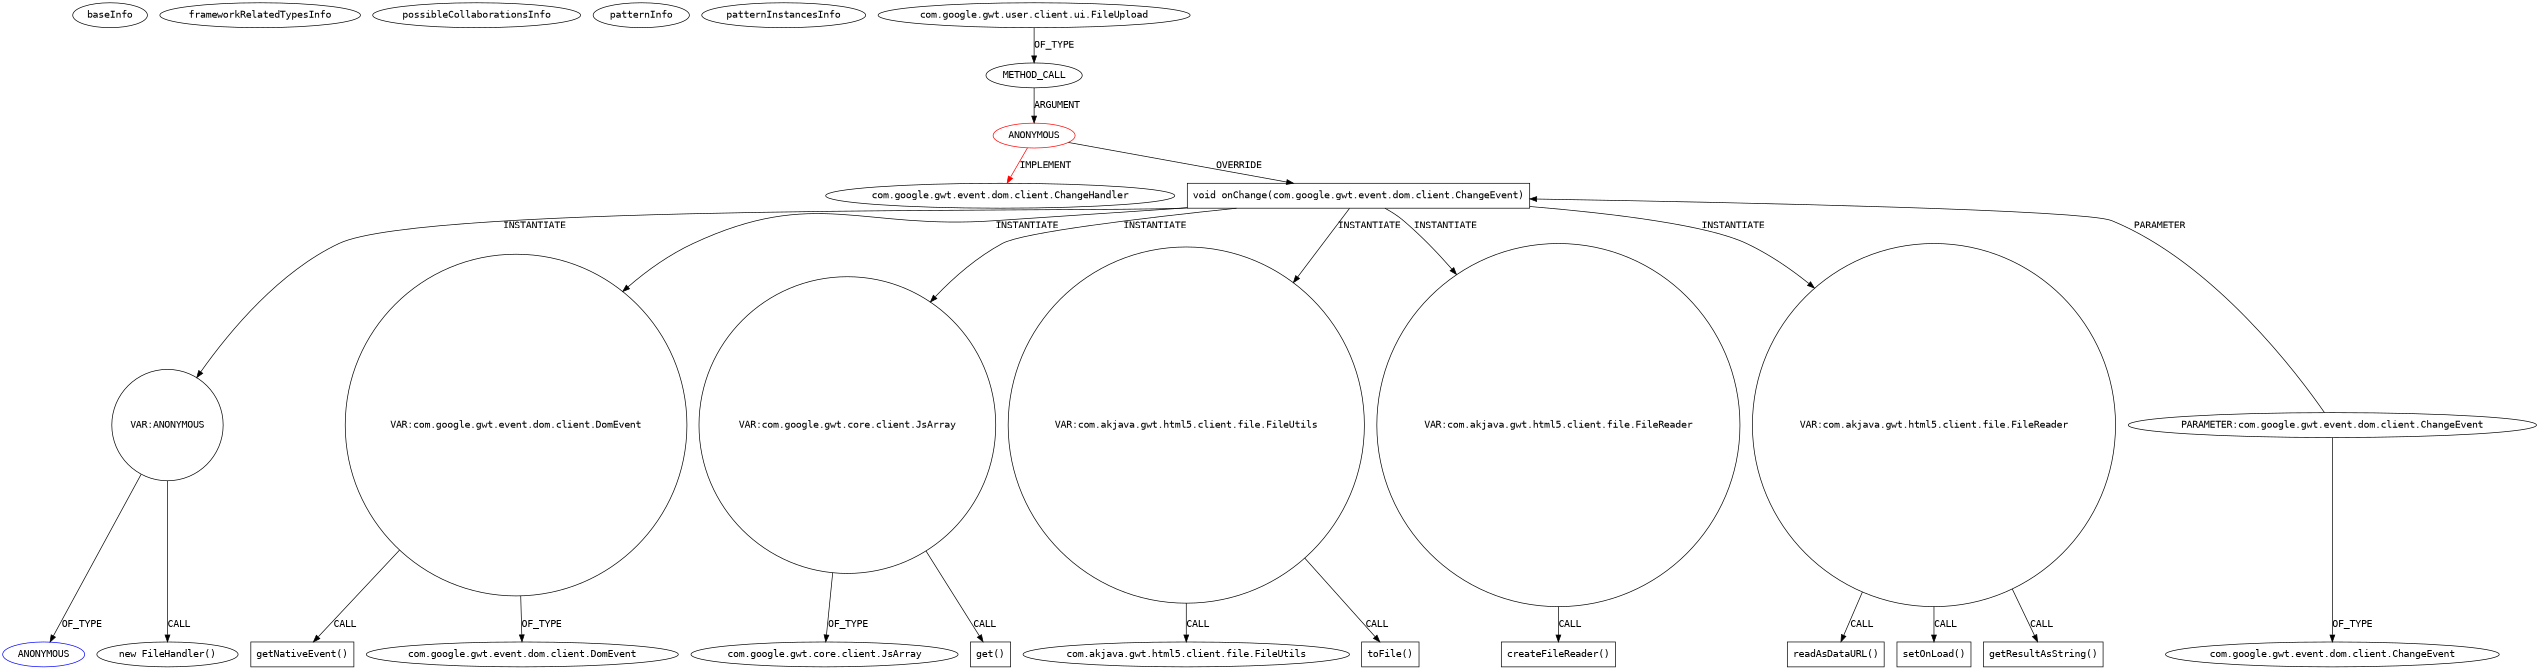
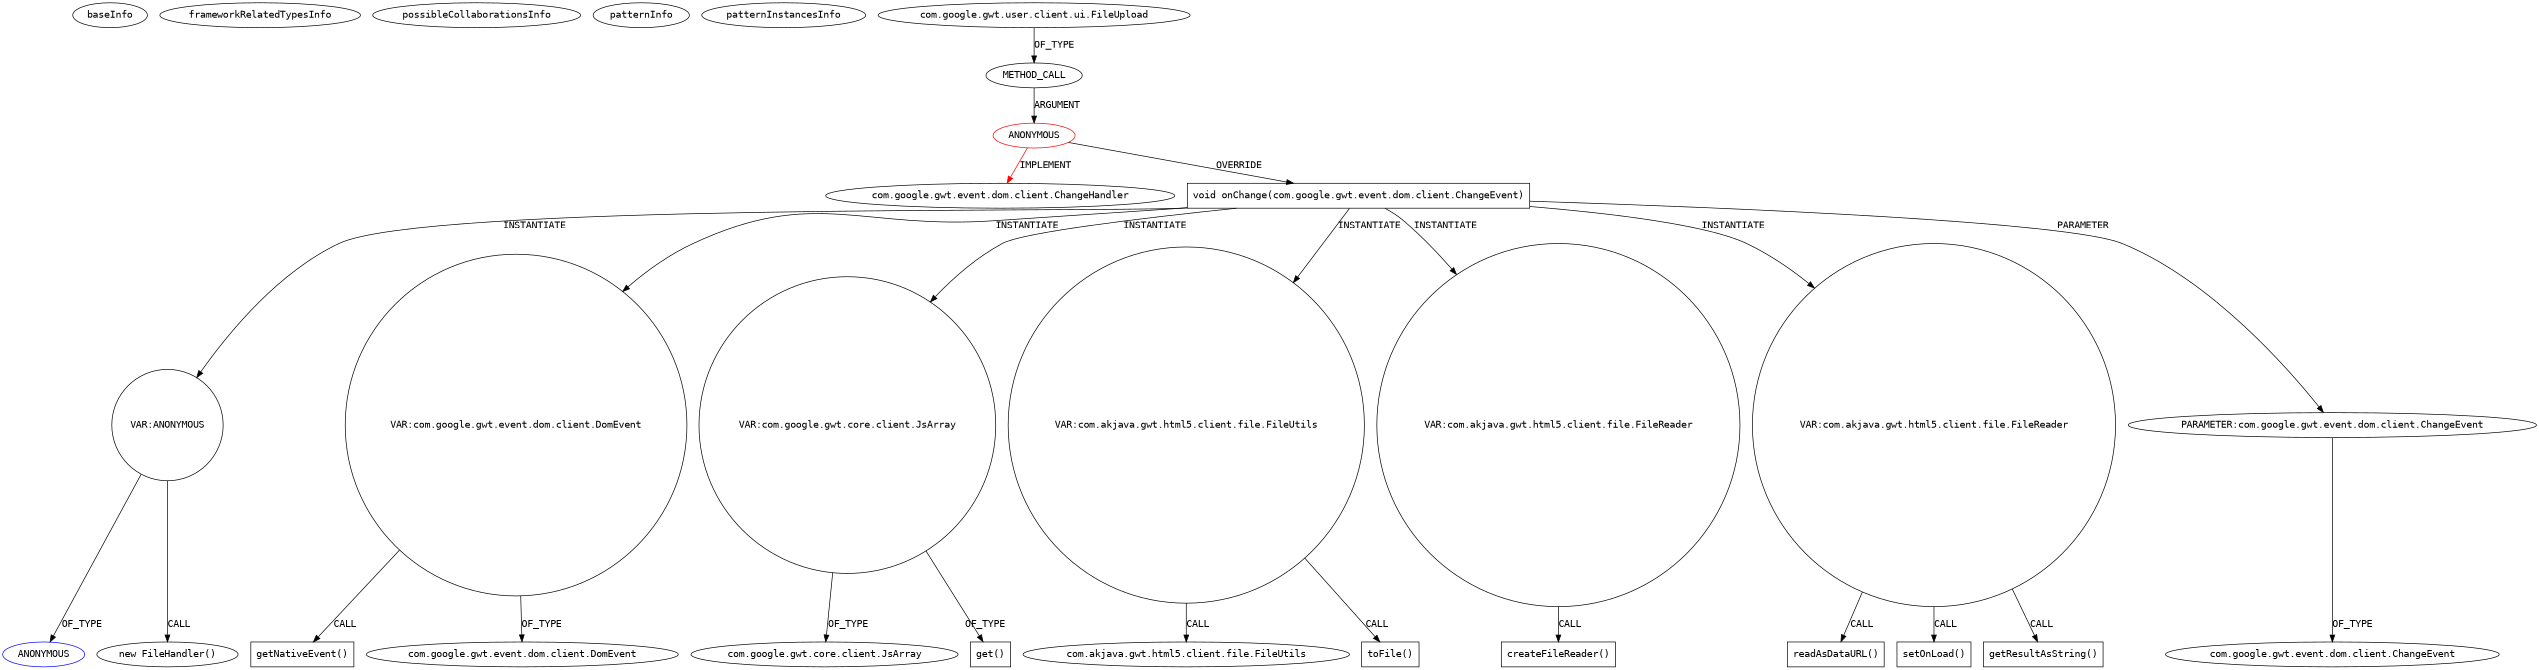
(1969, 210) -> (1956, 222)
(985, 624) -> (985, 624)
